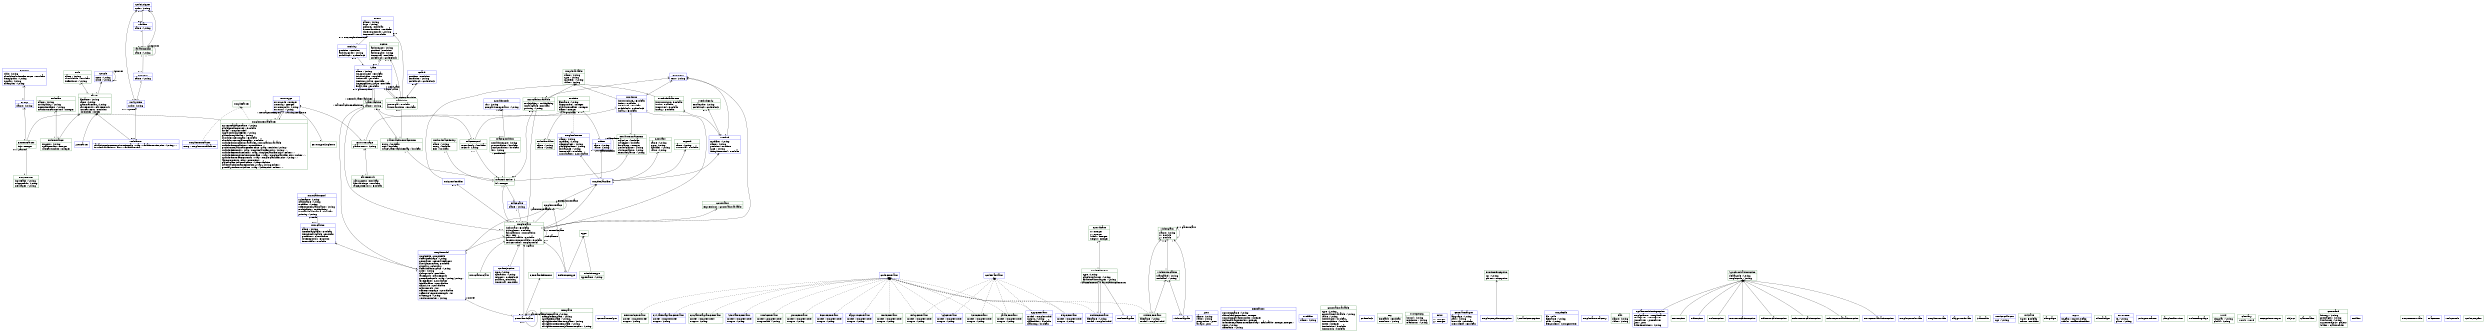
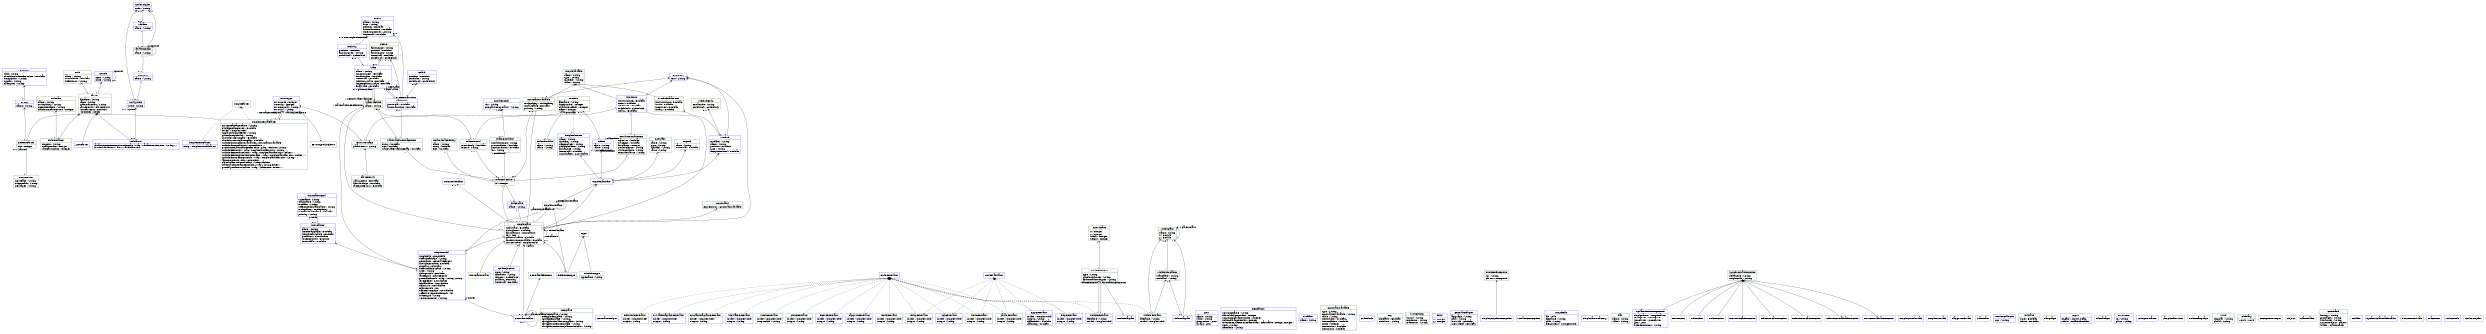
(466, 98) -> none
(402, 104) -> (402, 104)
none -> (2381, 318)
